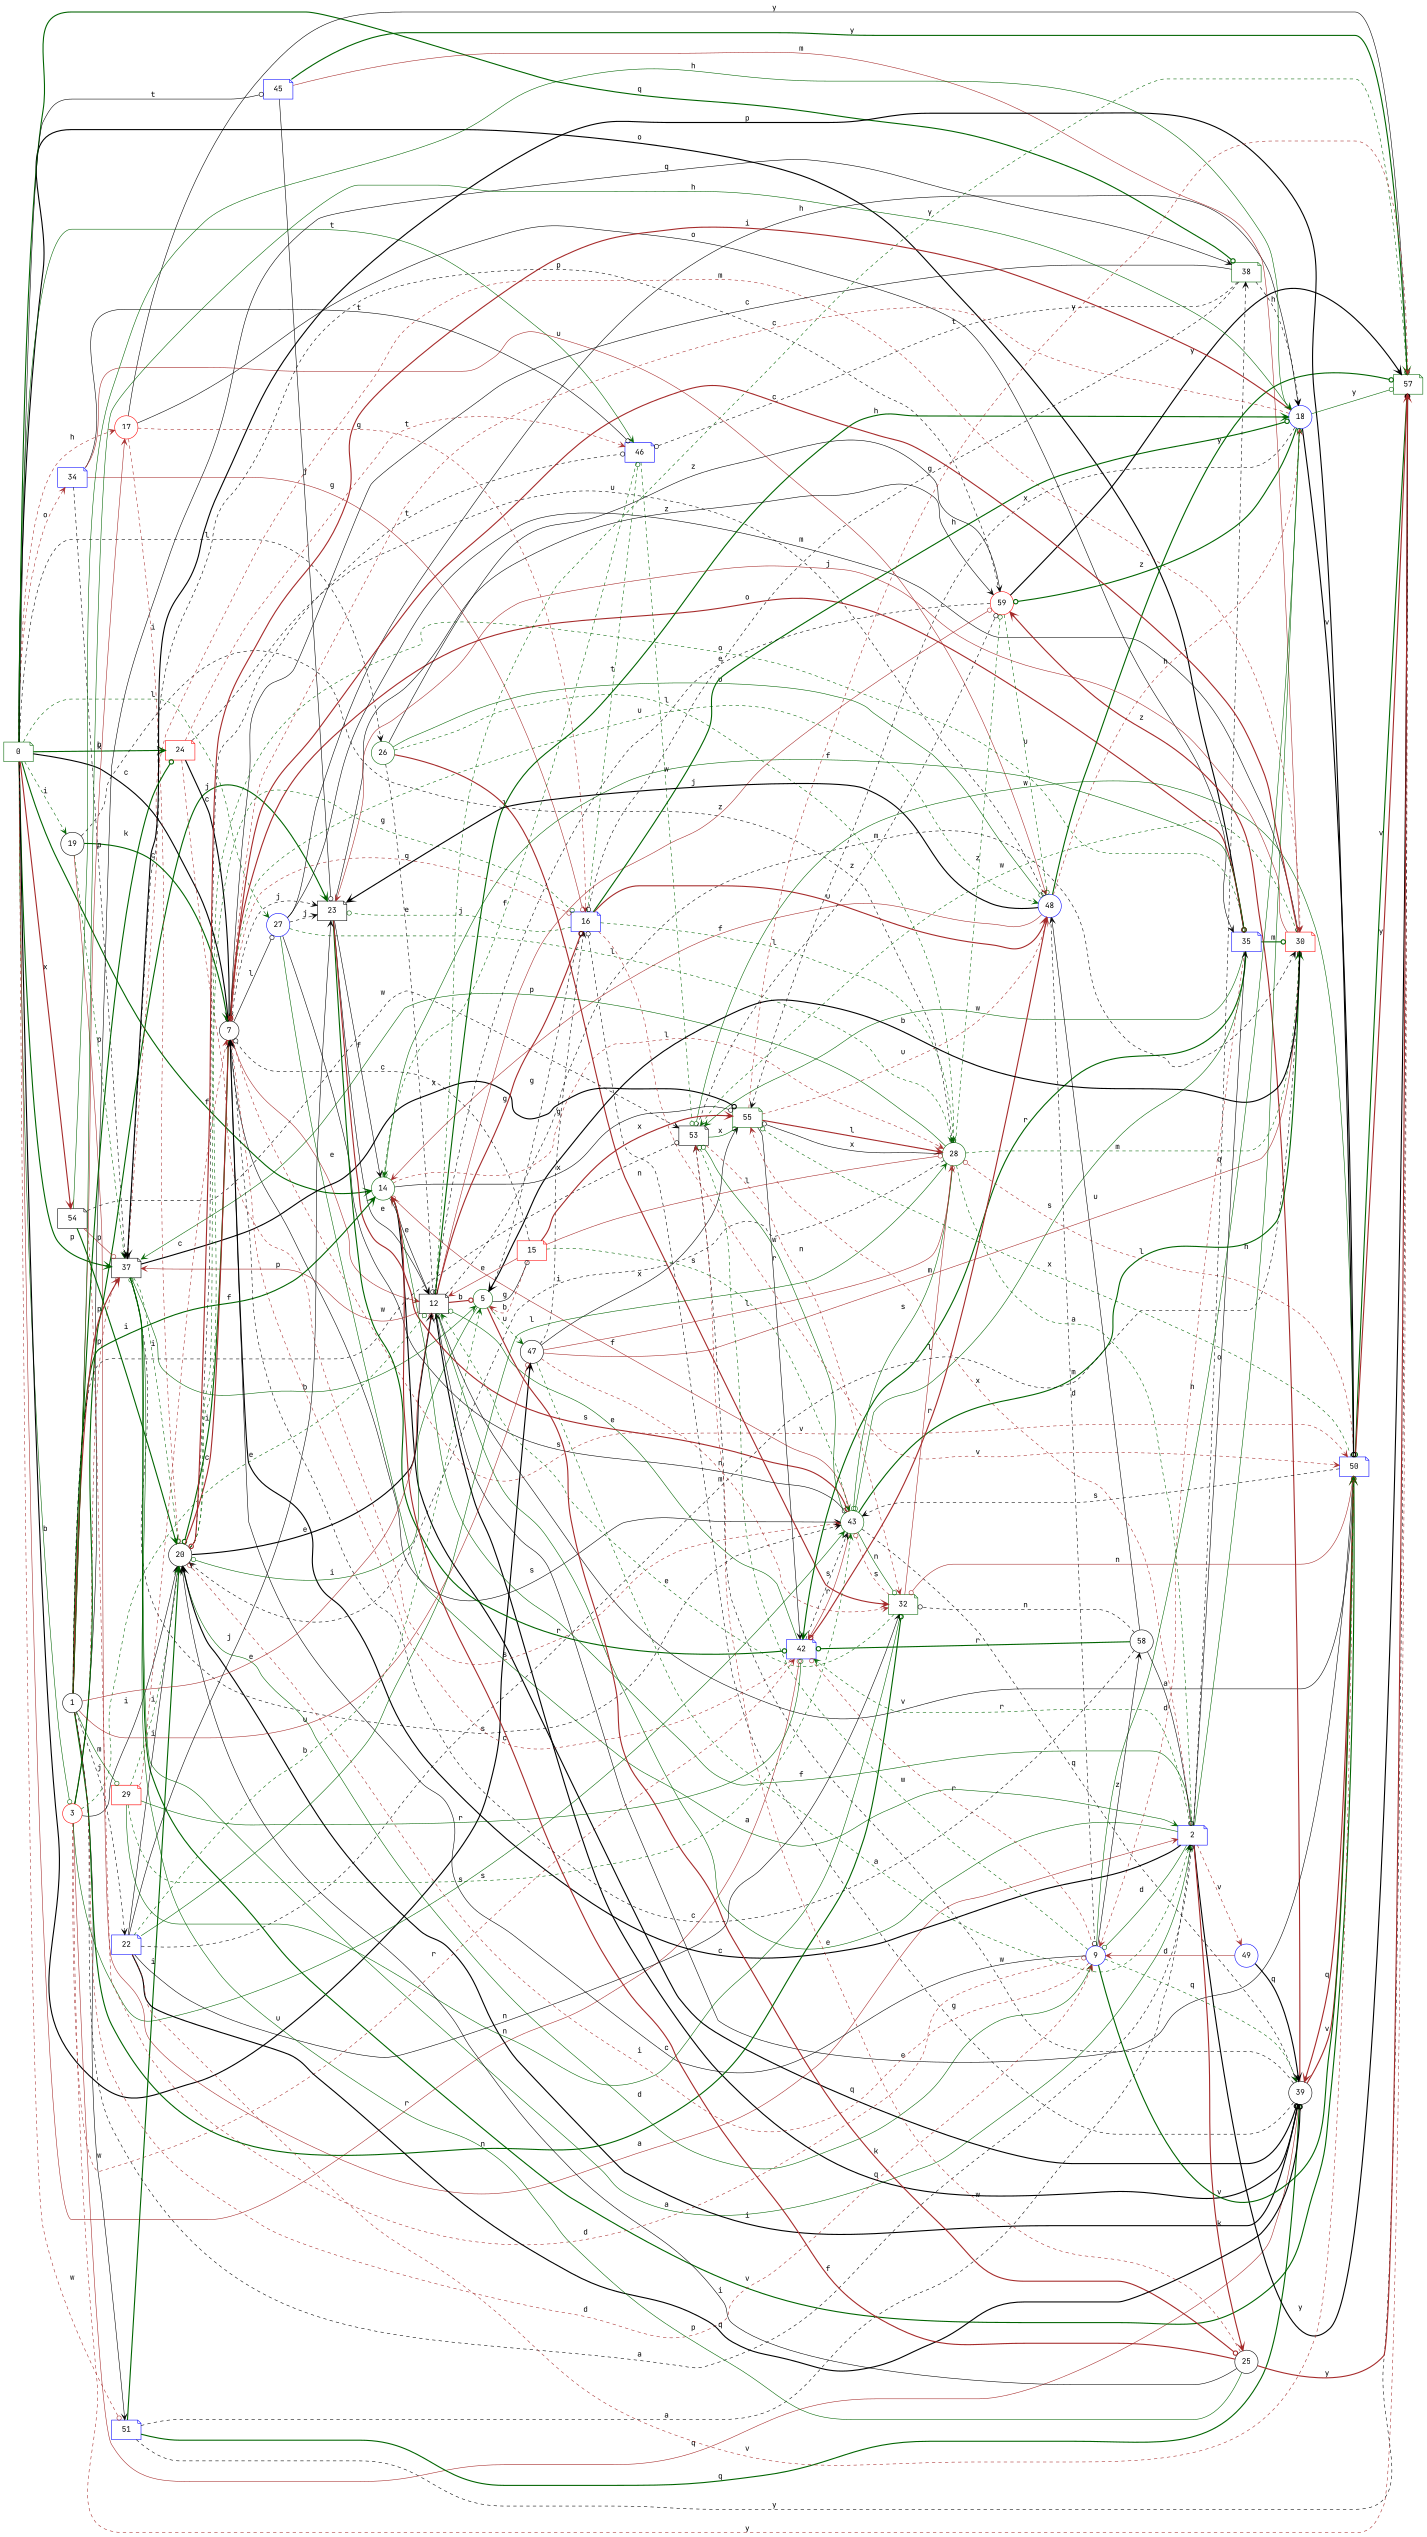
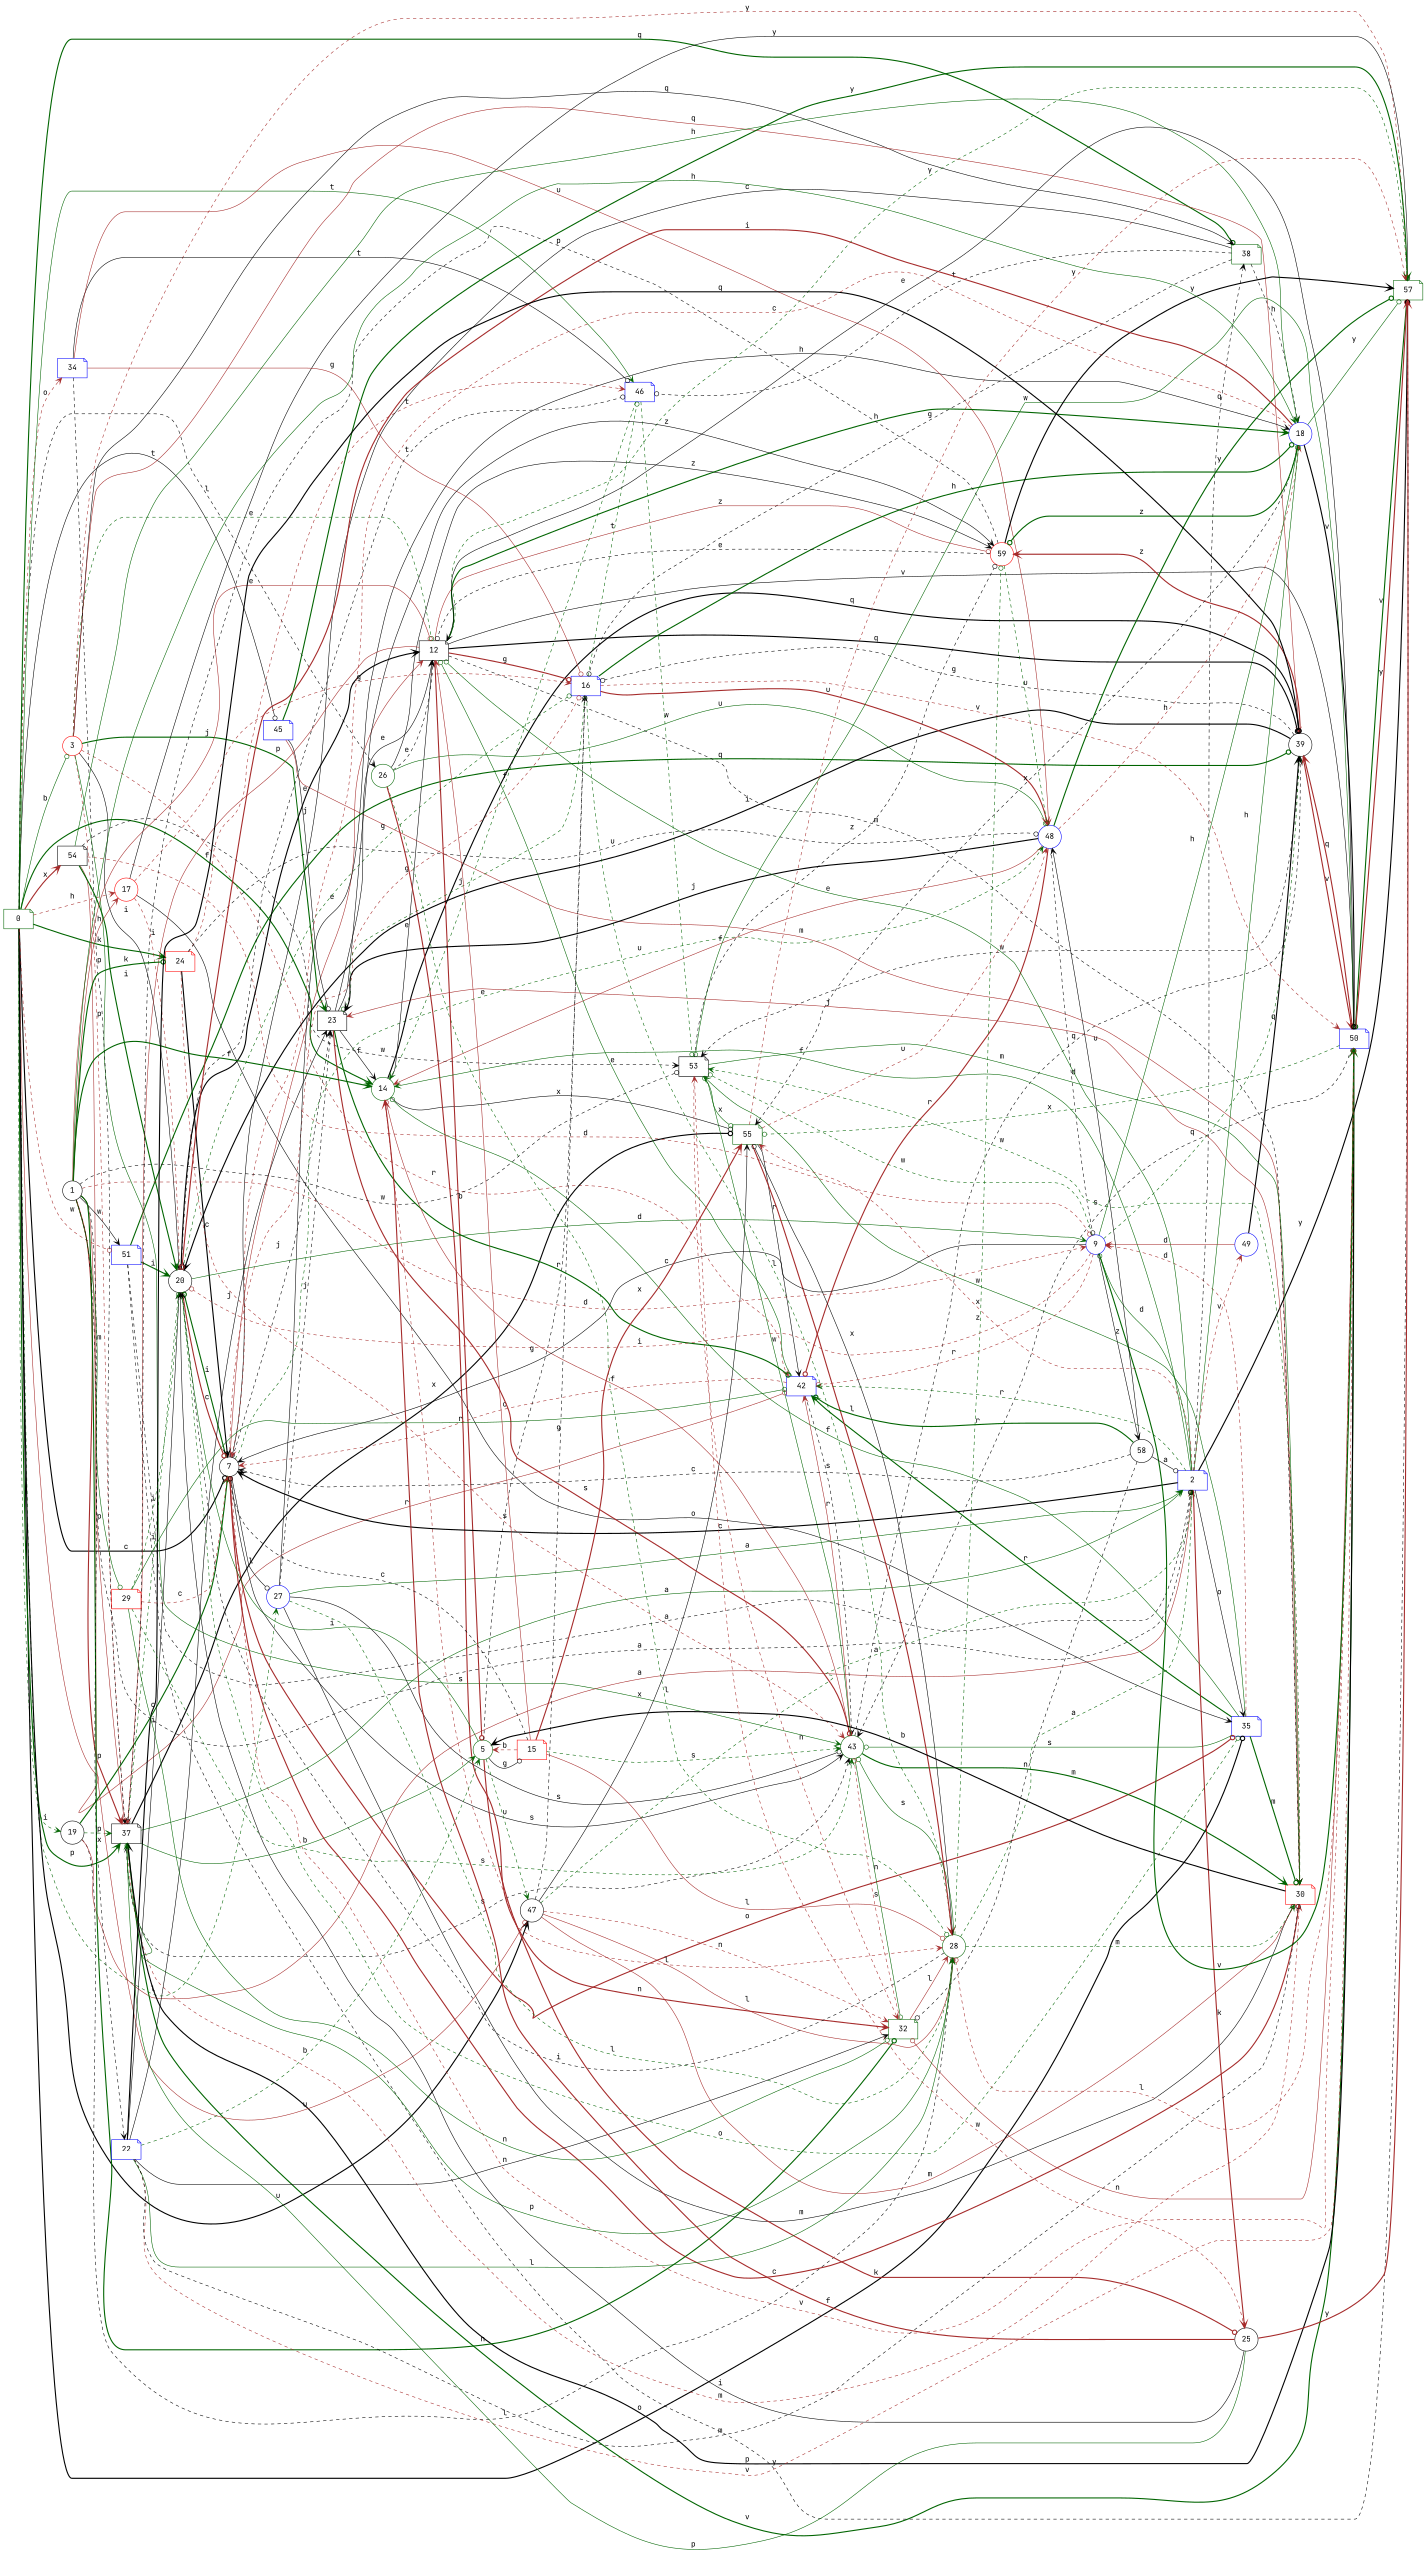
none -> (1264, 1169)
(633, 1560) -> none
(99, 1768) -> (99, 1840)
